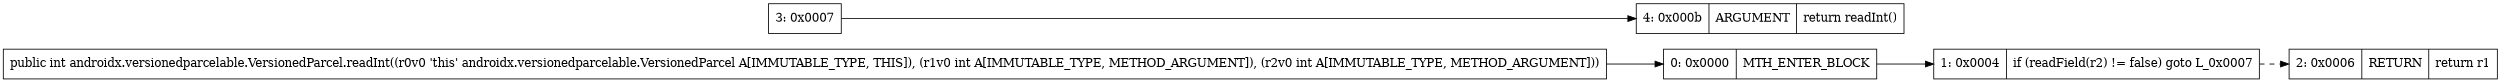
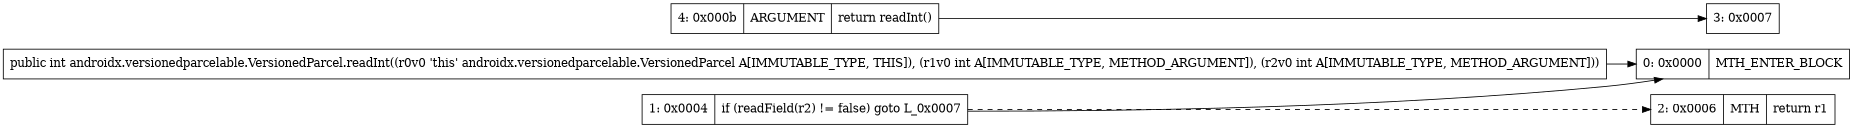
(1235, 19) -> (1318, 19)
(1901, 64) -> (1329, 104)
(2395, 64) -> (1745, 109)
